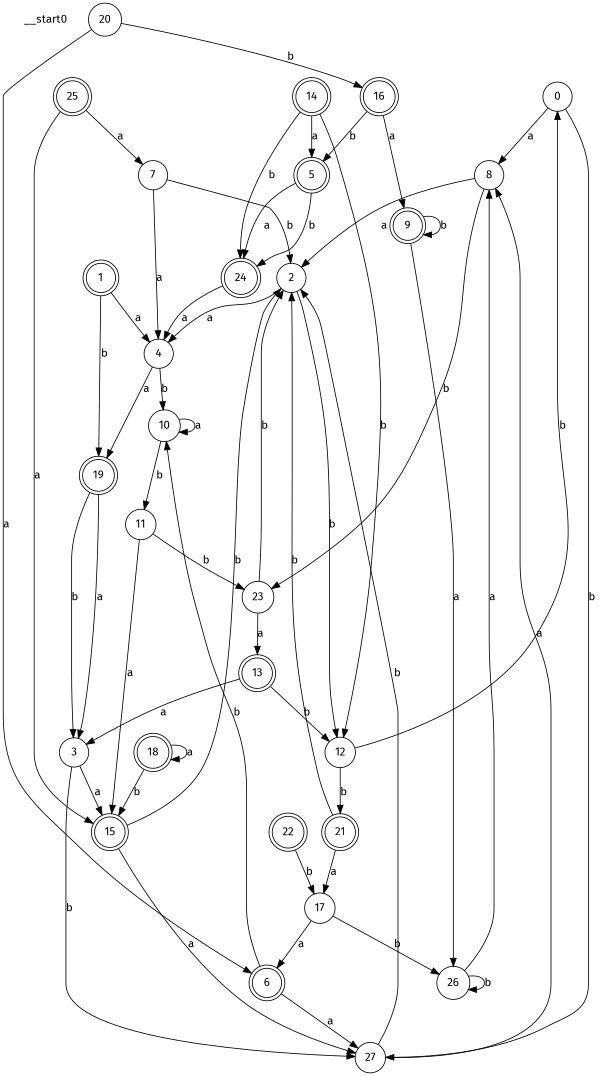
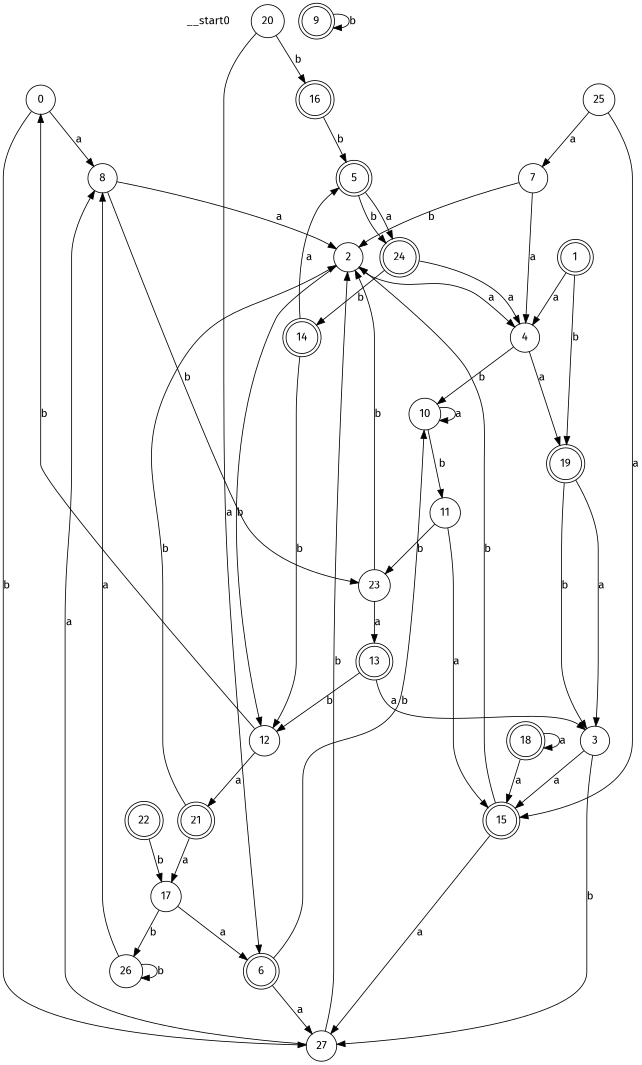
(72, 97) -> (599, 100)
(393, 158) -> none
(260, 177) -> (354, 295)
(453, 599) -> none
(137, 792) -> (518, 781)
(344, 792) -> (238, 781)
